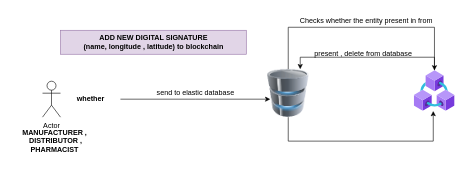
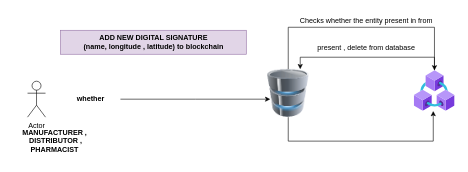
(363, 54) -> (366, 48)
(195, 93) -> none
(51, 99) -> (36, 99)
